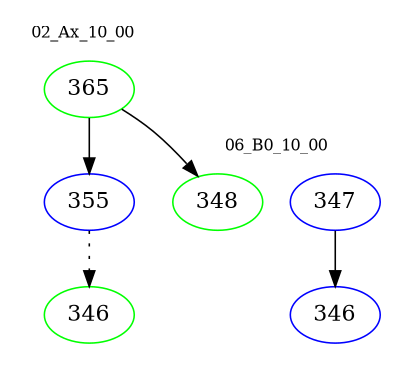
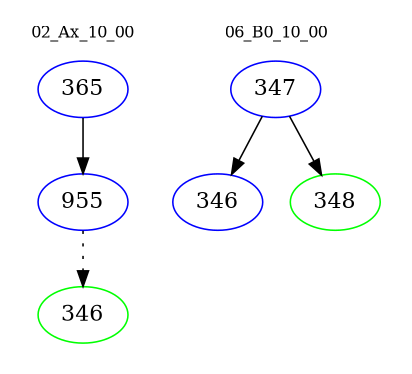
(89, 89) -> (83, 89)
(170, 147) -> (302, 139)
(89, 202) -> (83, 202)
